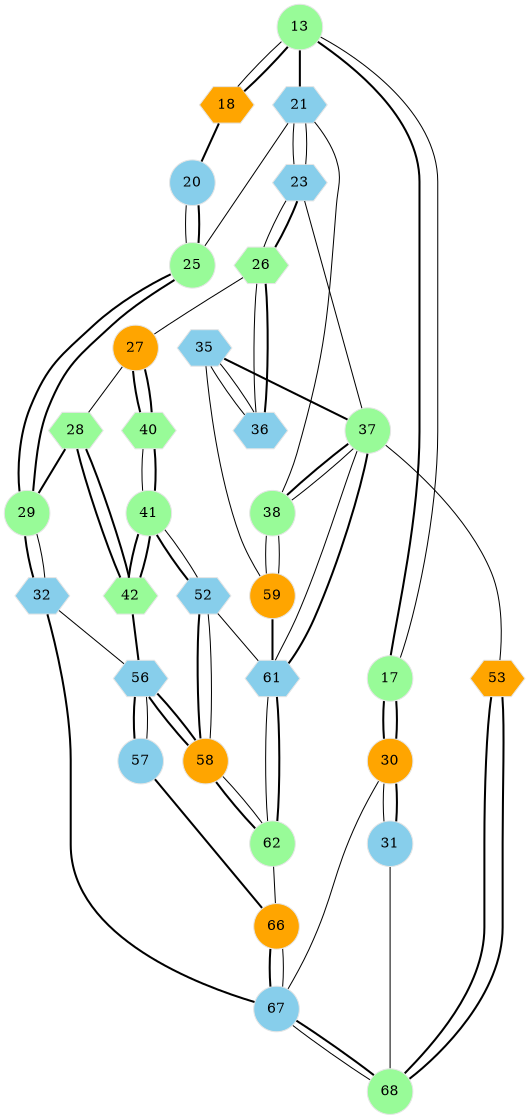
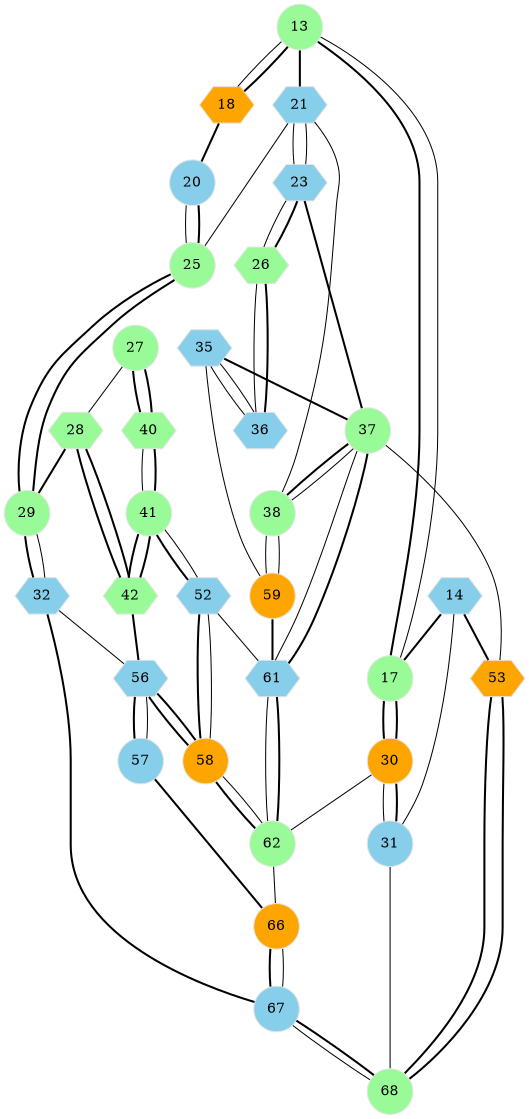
(198, 305) -> none
(335, 310) -> (335, 310)
(136, 348) -> (136, 348)
none -> (455, 596)
(333, 885) -> (331, 802)
